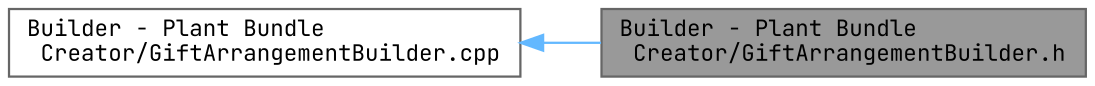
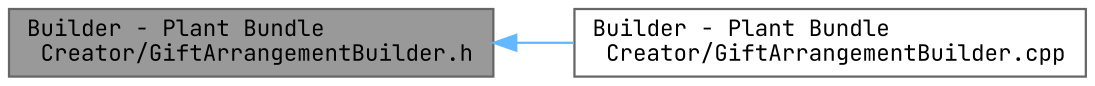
(572, 43) -> (545, 43)
